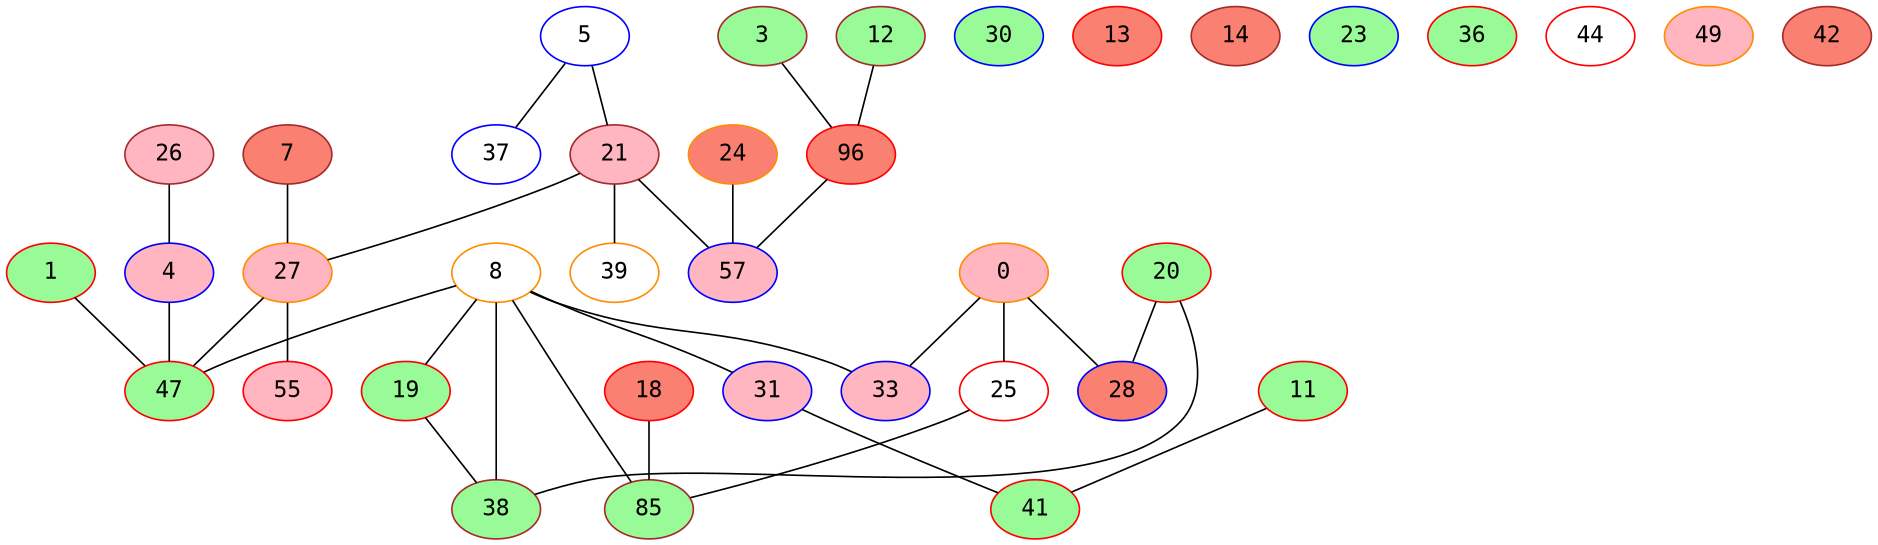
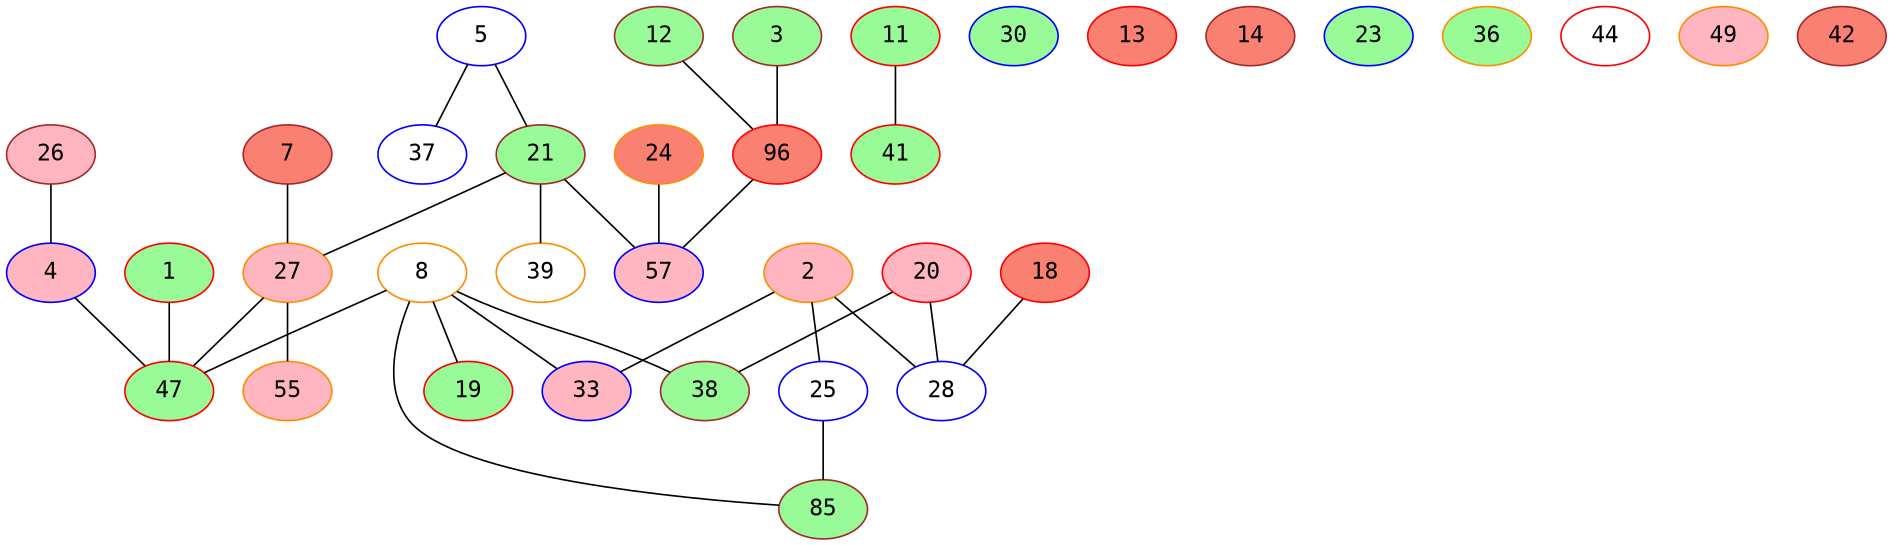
(1472, 36) -> (1487, 36)
(615, 154) -> (541, 154)
(1004, 273) -> (808, 273)
(1167, 273) -> (927, 273)
(288, 391) -> (288, 391)
(767, 391) -> none
(1004, 391) -> (823, 391)
(1122, 391) -> (941, 391)
(451, 450) -> none
(649, 450) -> (993, 332)
